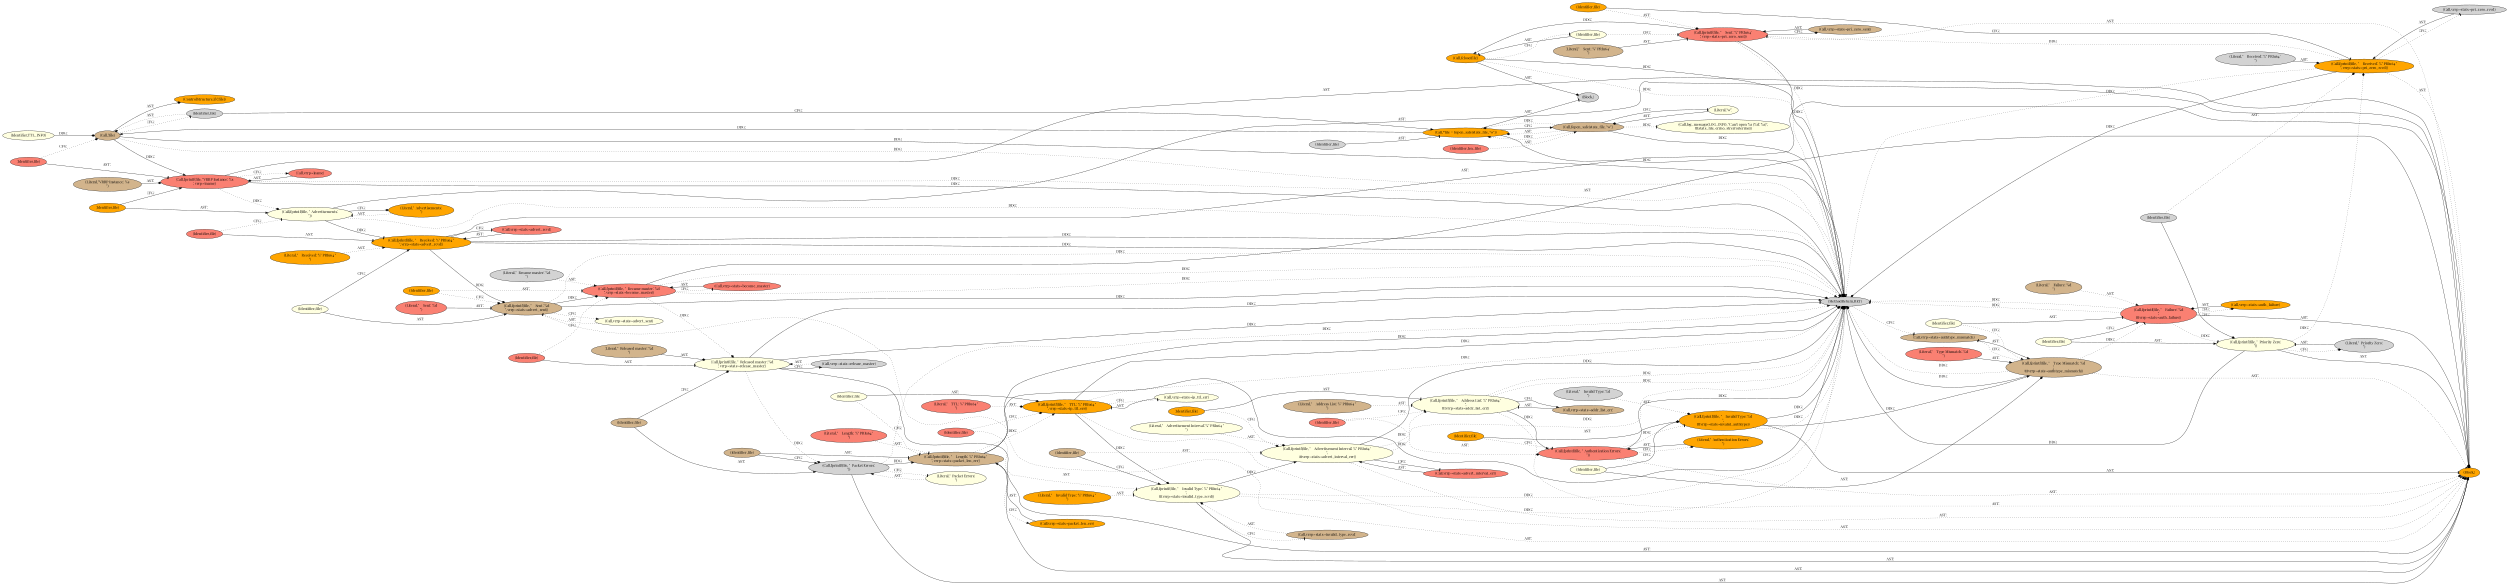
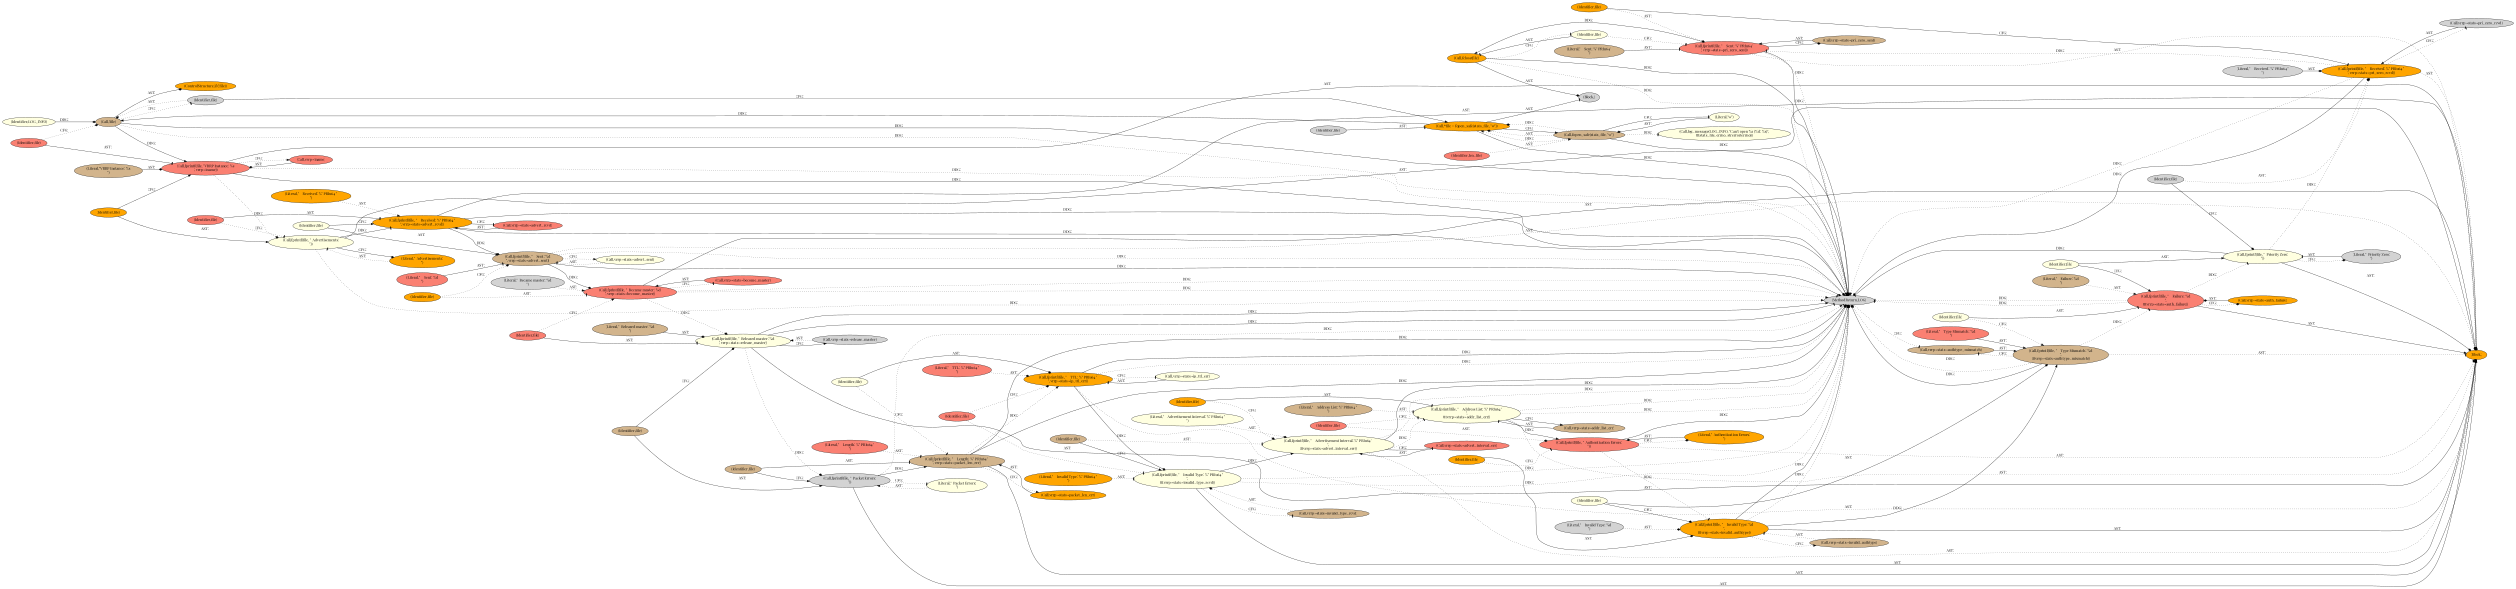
(28, 136) -> (29, 122)
(1845, 302) -> (1849, 300)
none -> (1849, 543)
